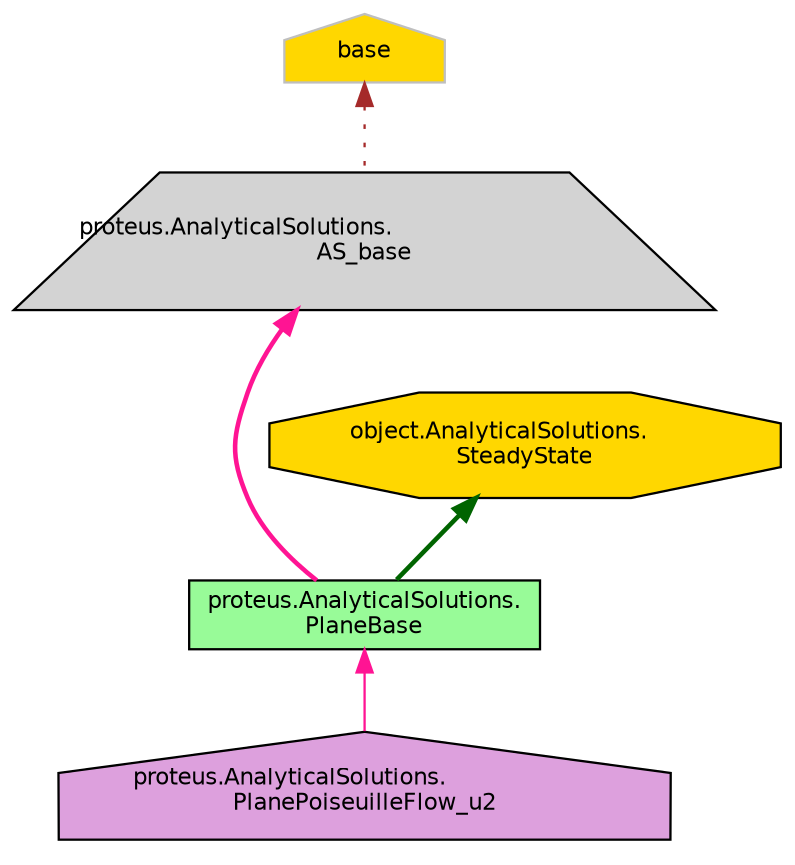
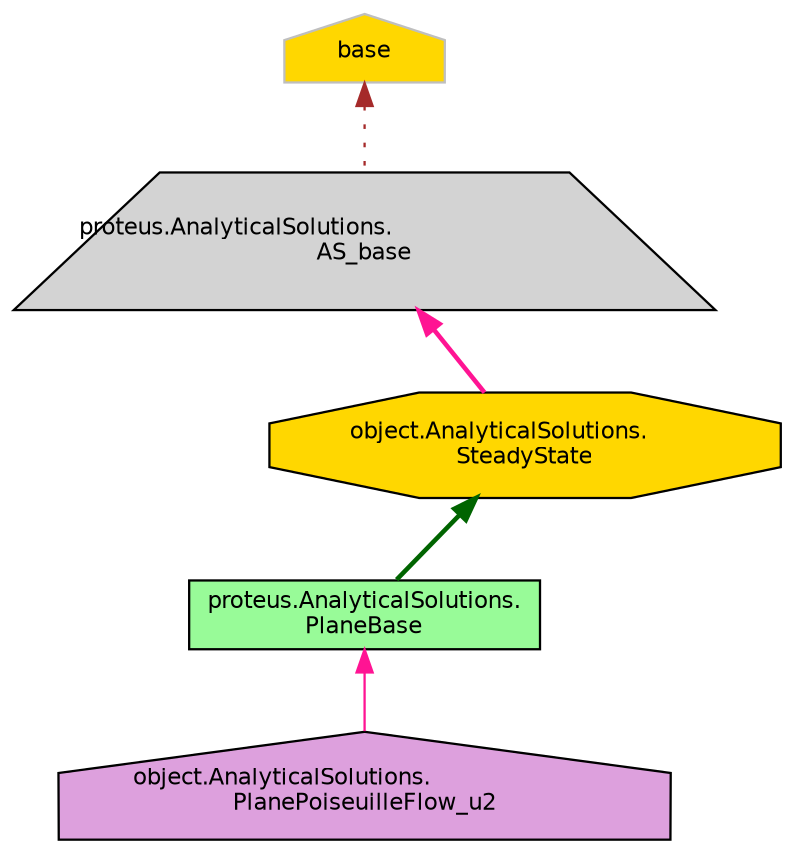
(237, 463) -> (459, 361)
(365, 791) -> (365, 791)
